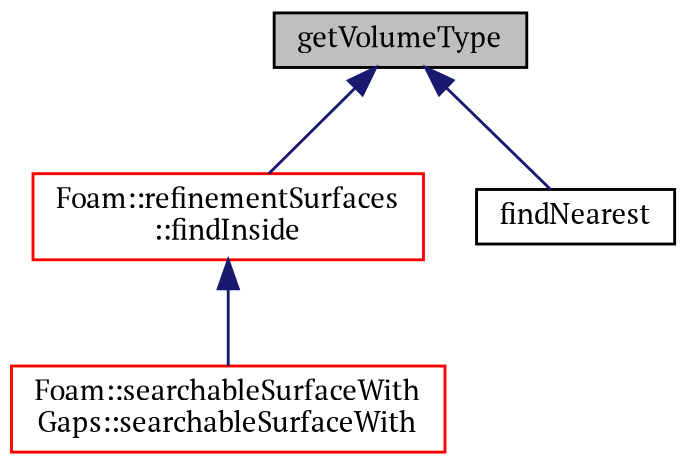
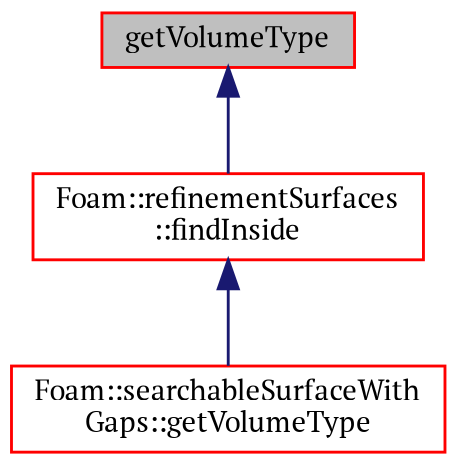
(400, 40) -> (228, 40)
(576, 217) -> none
(228, 409) -> (228, 409)
